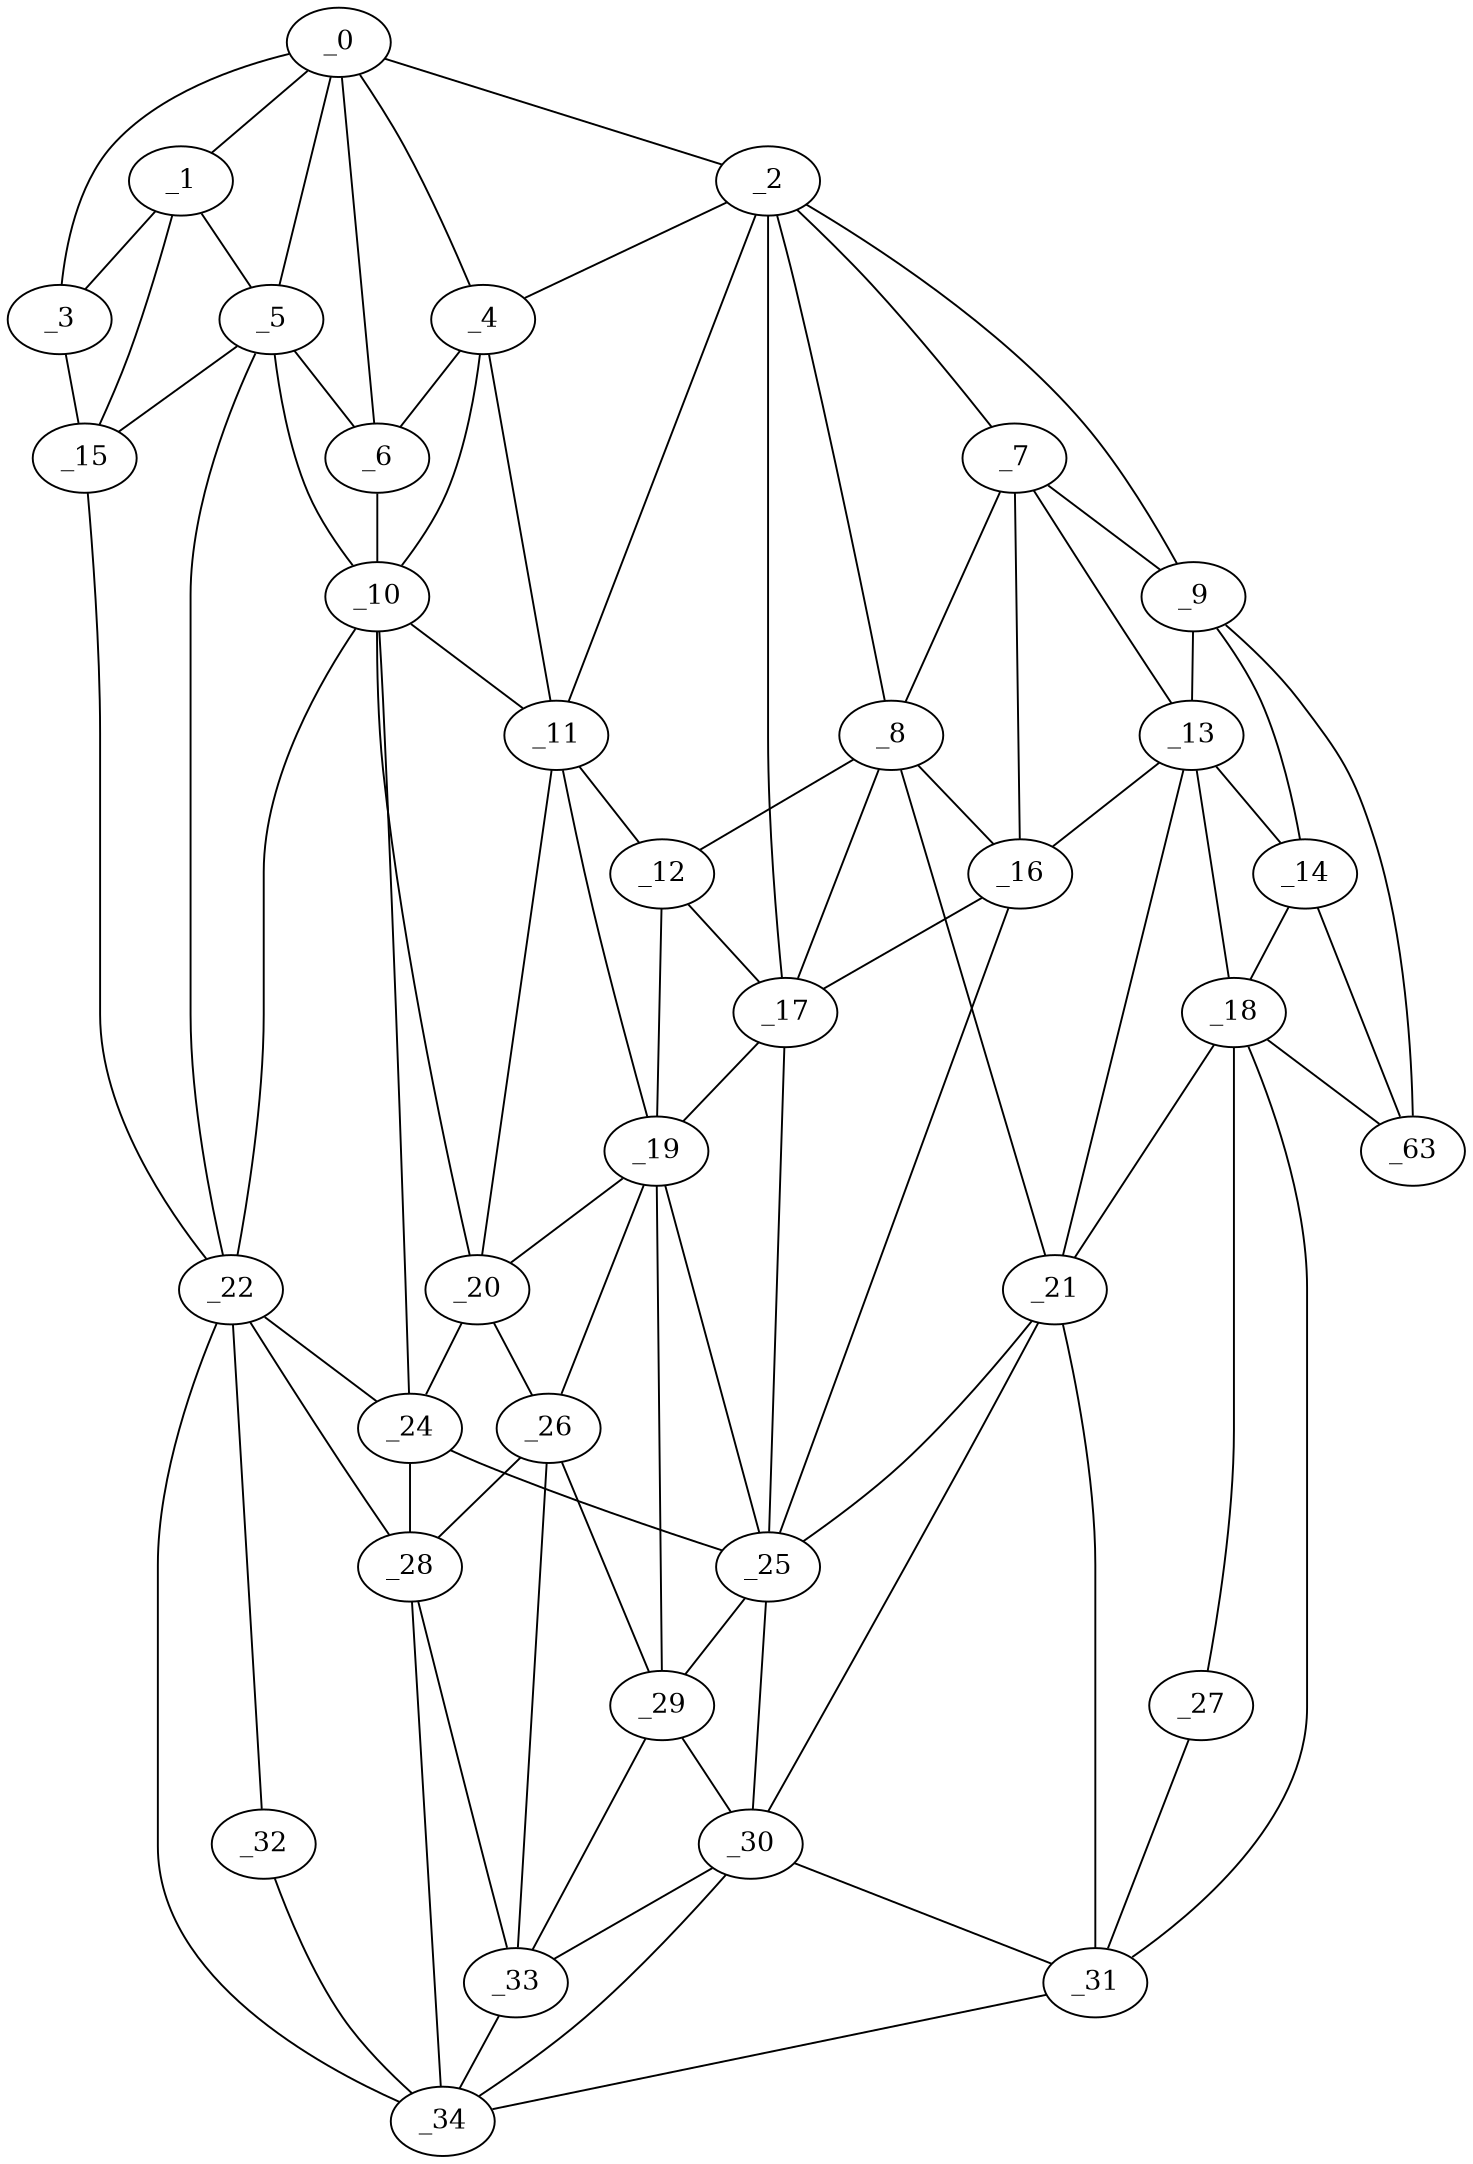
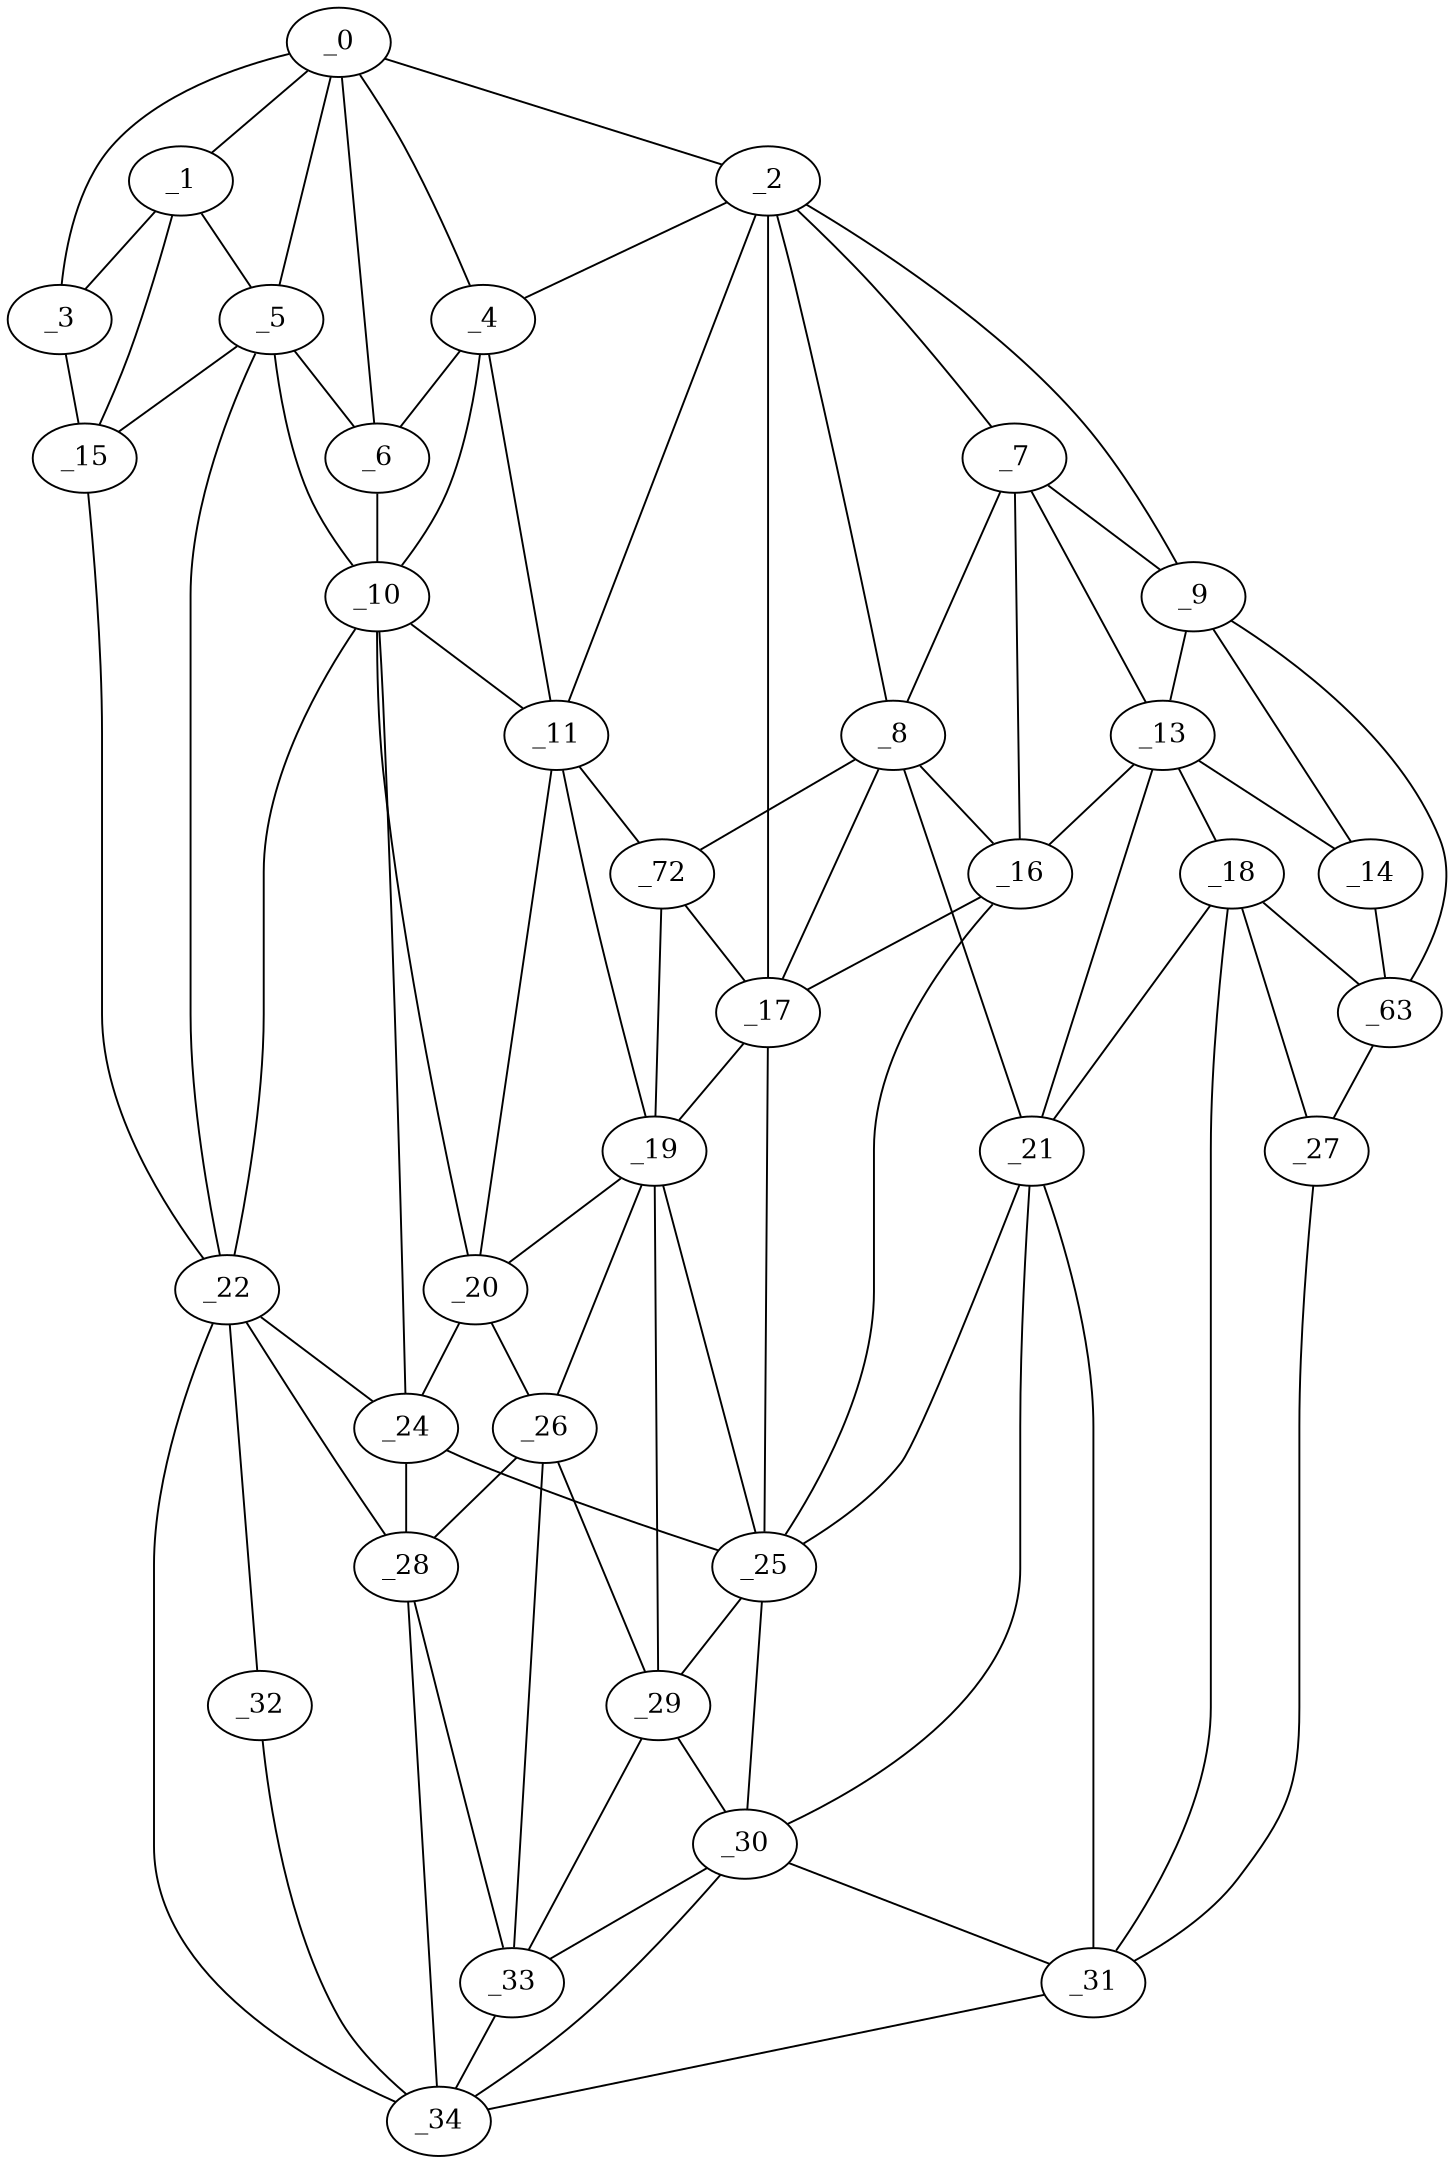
(662, 874) -> (662, 874)
(1269, 943) -> none
none -> (1353, 1082)
